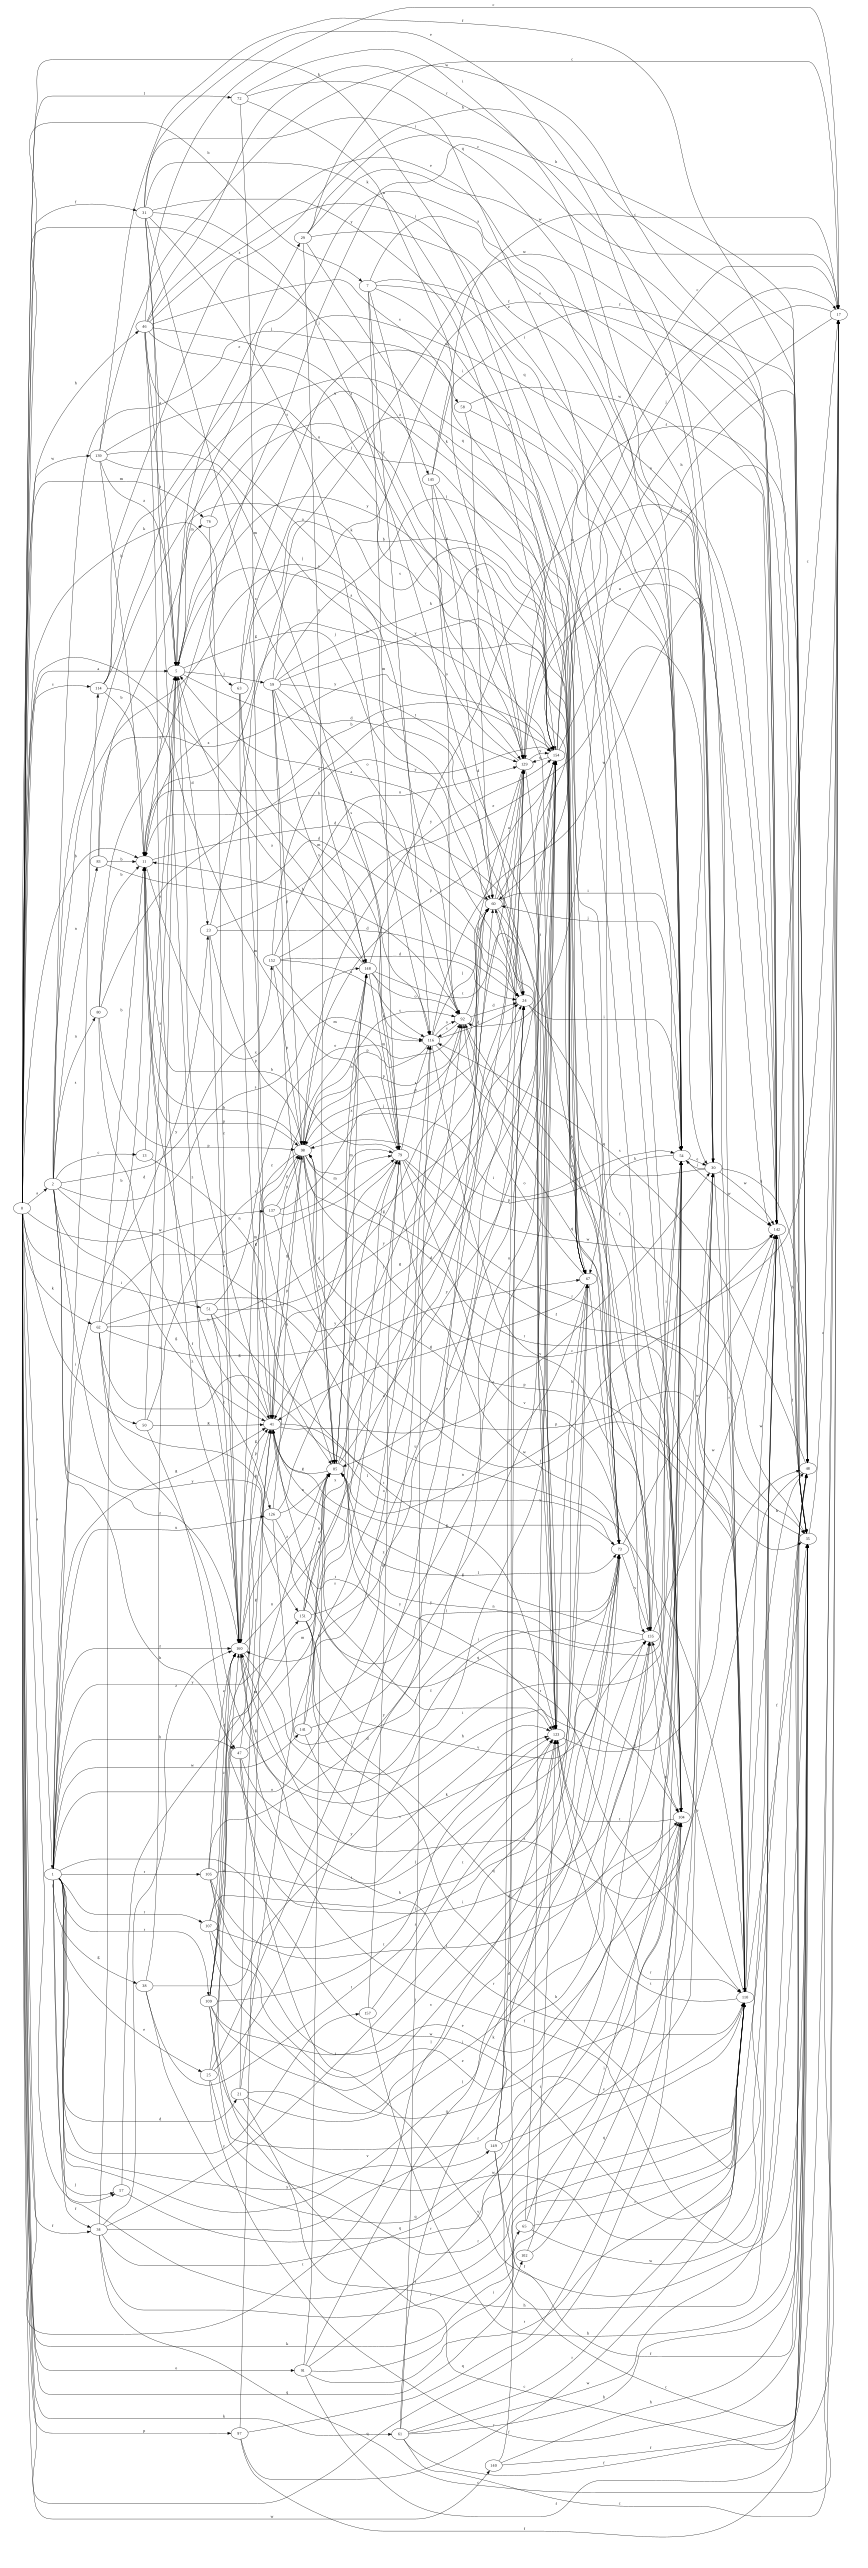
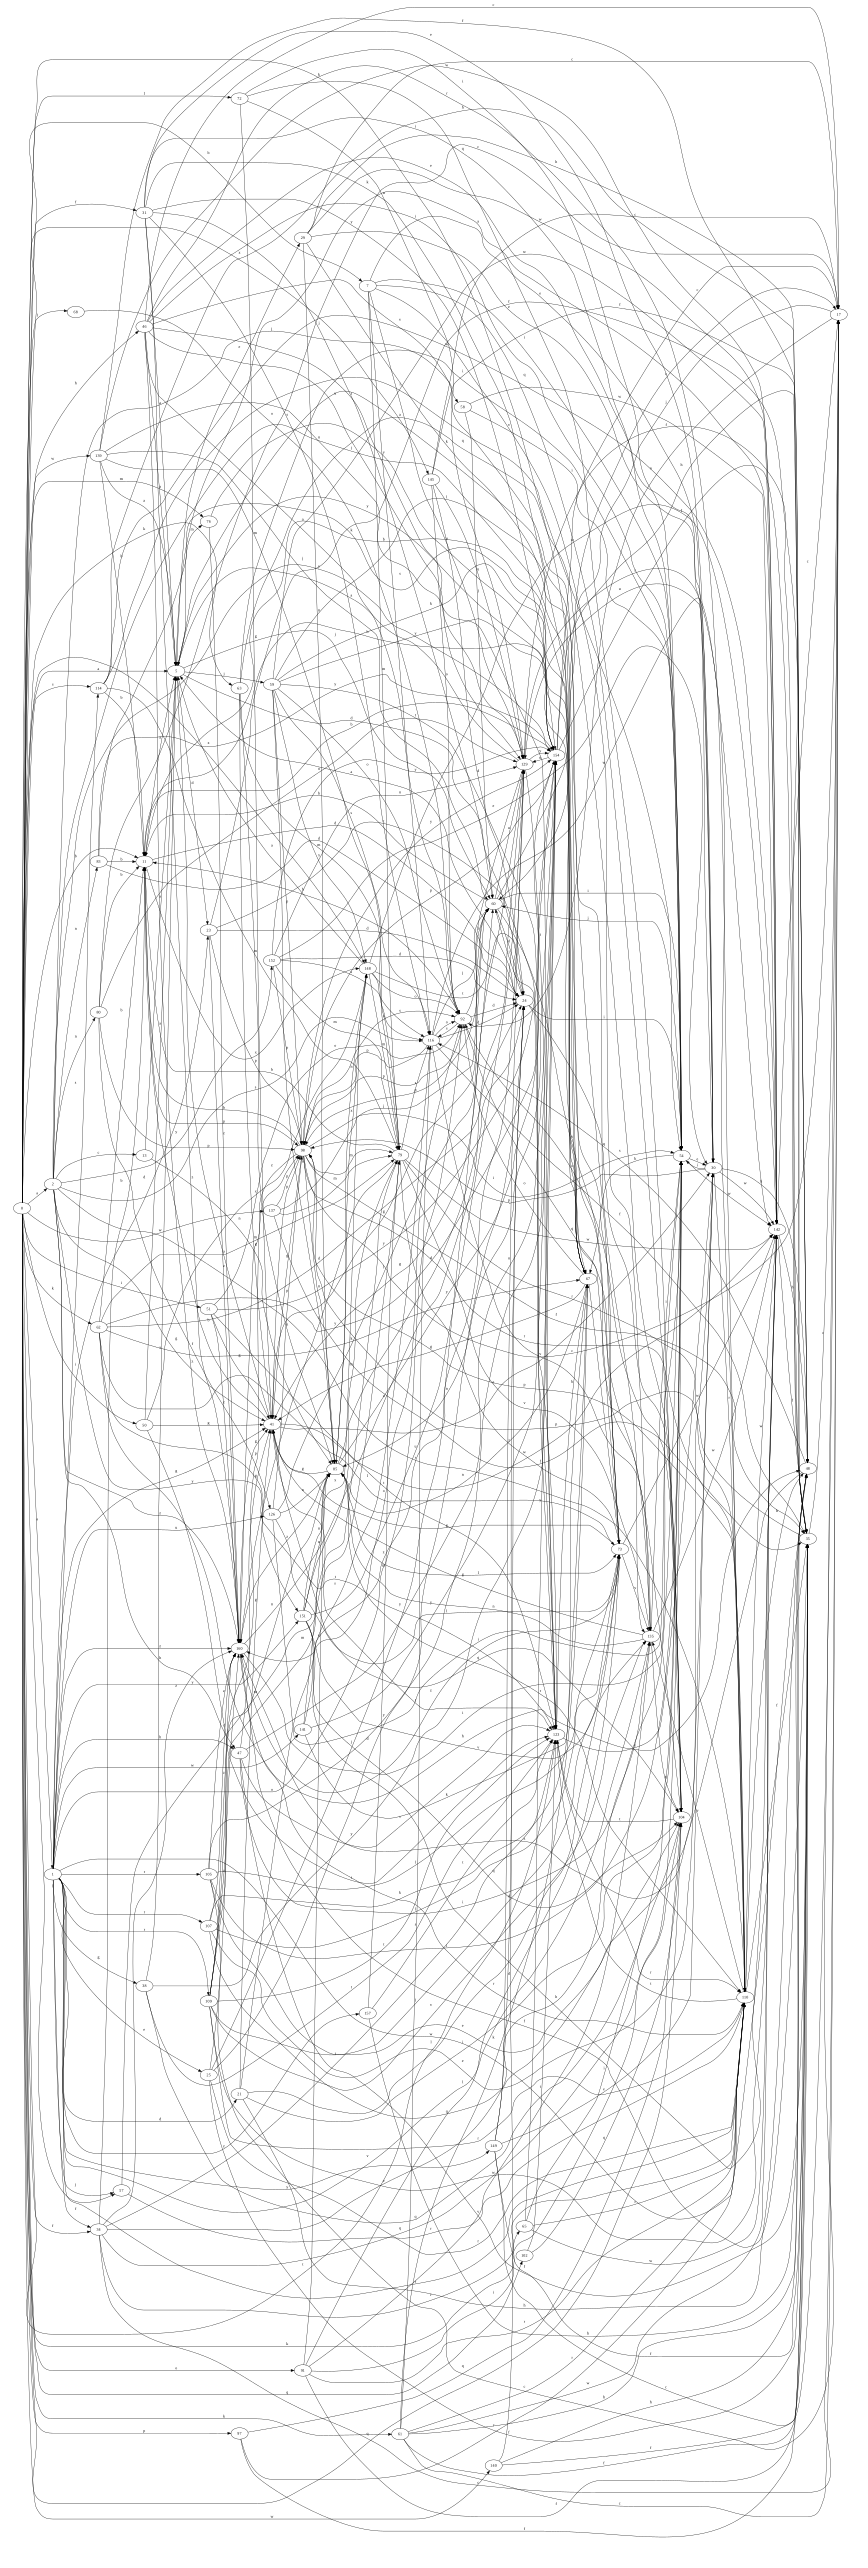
none -> (76, 312)
(245, 574) -> none
(253, 1930) -> none
